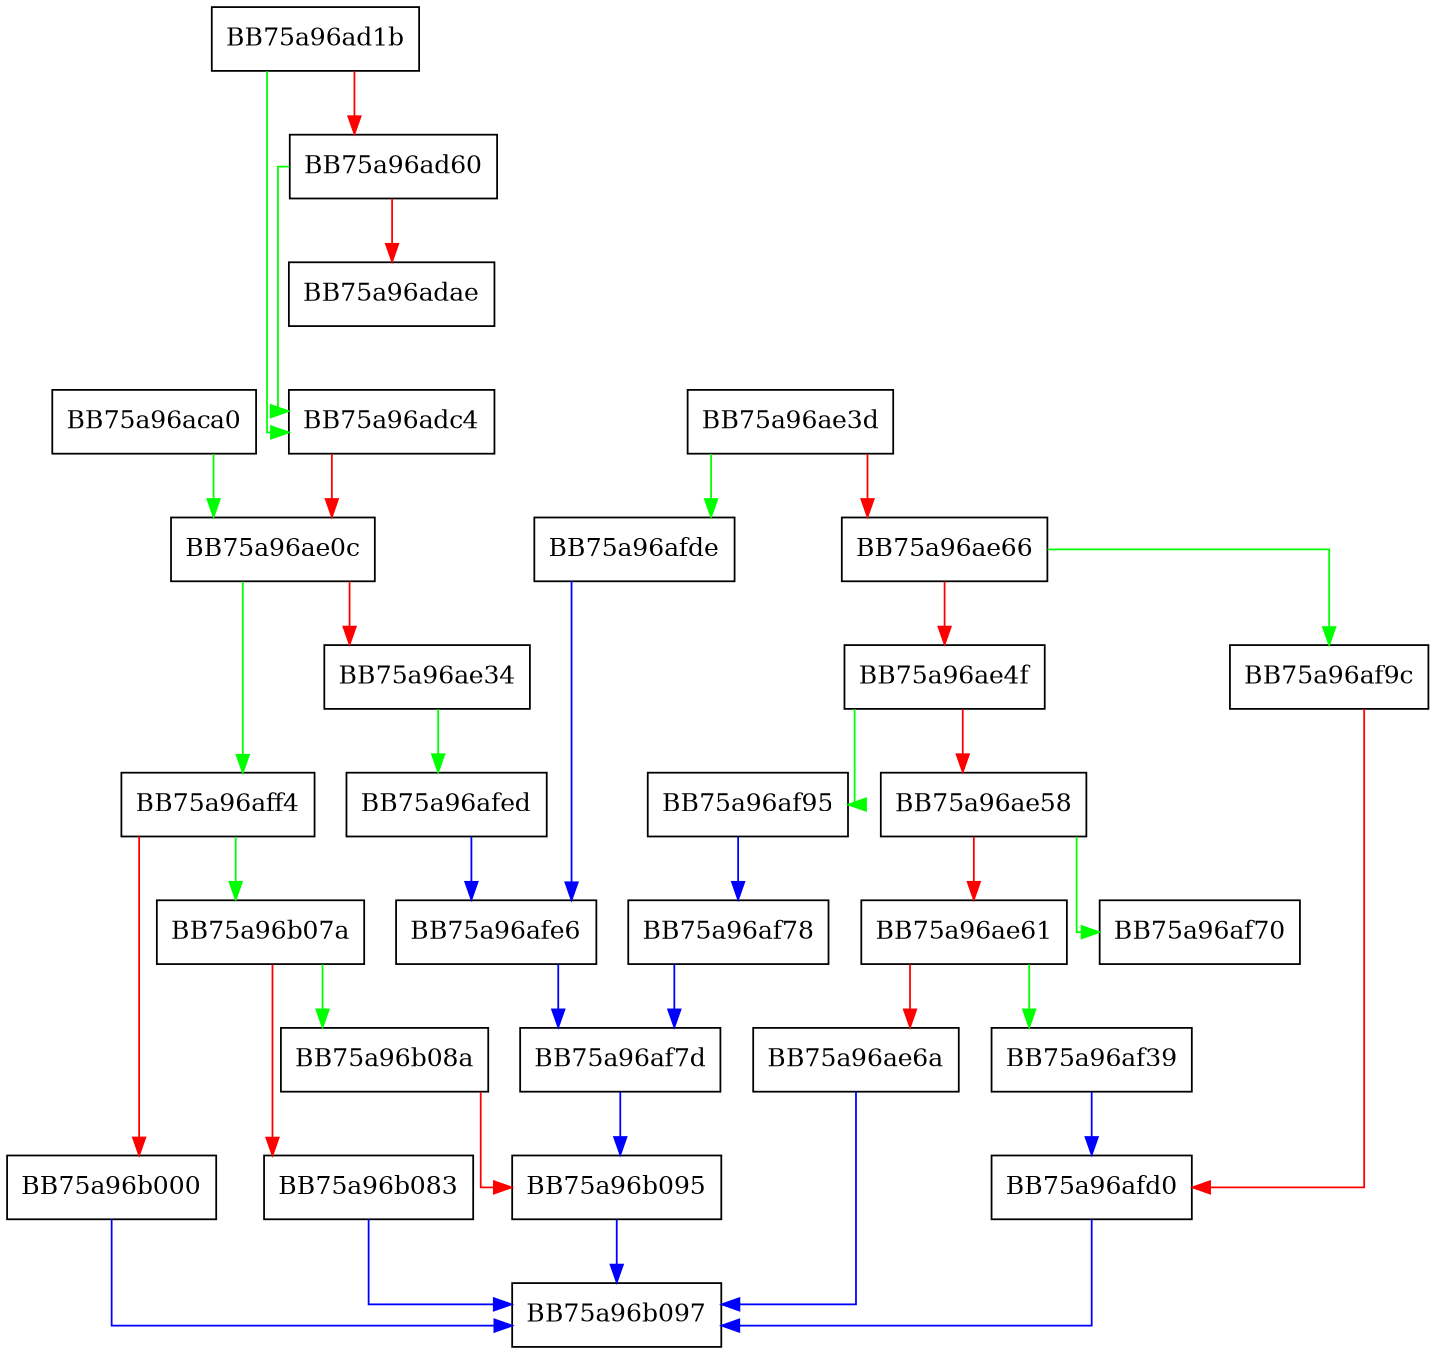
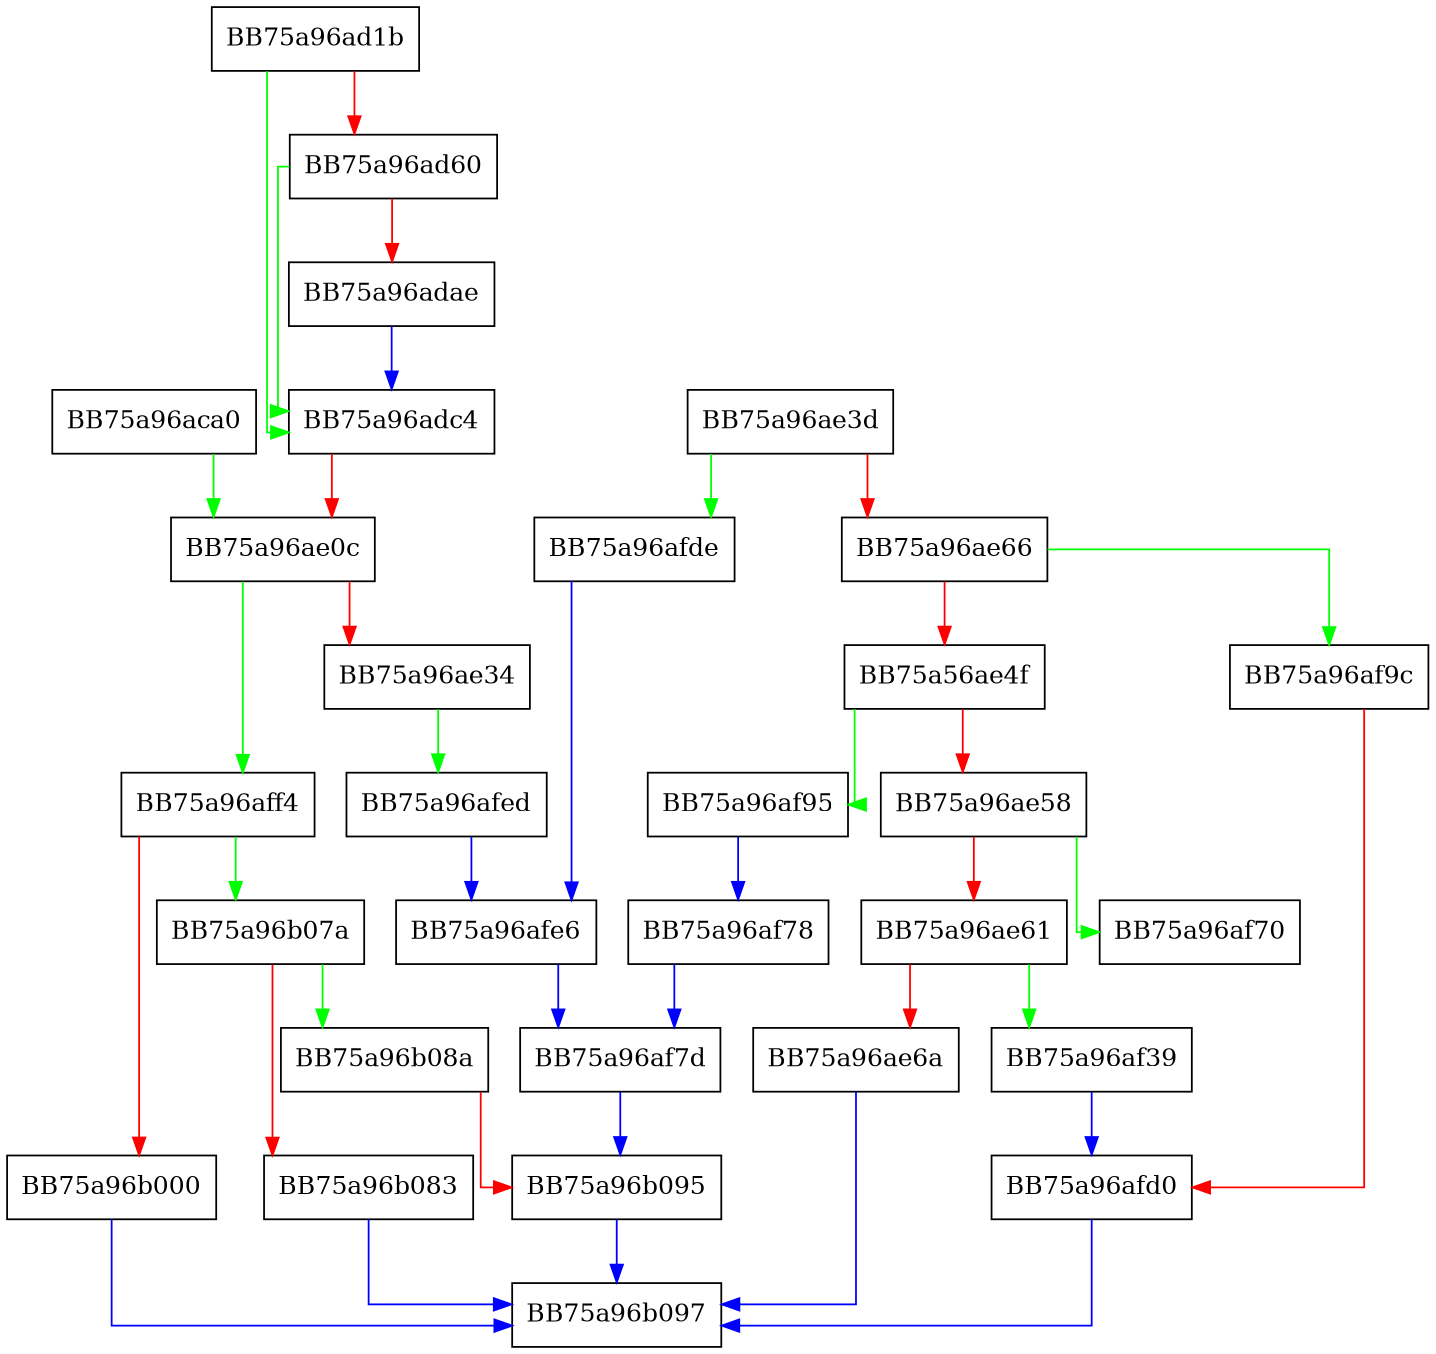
none -> (392, 349)
(945, 677) -> (945, 677)
